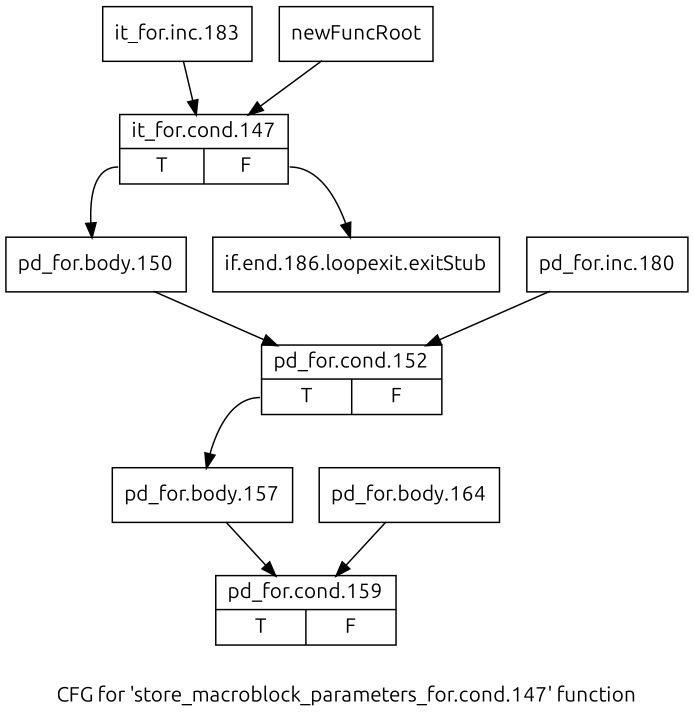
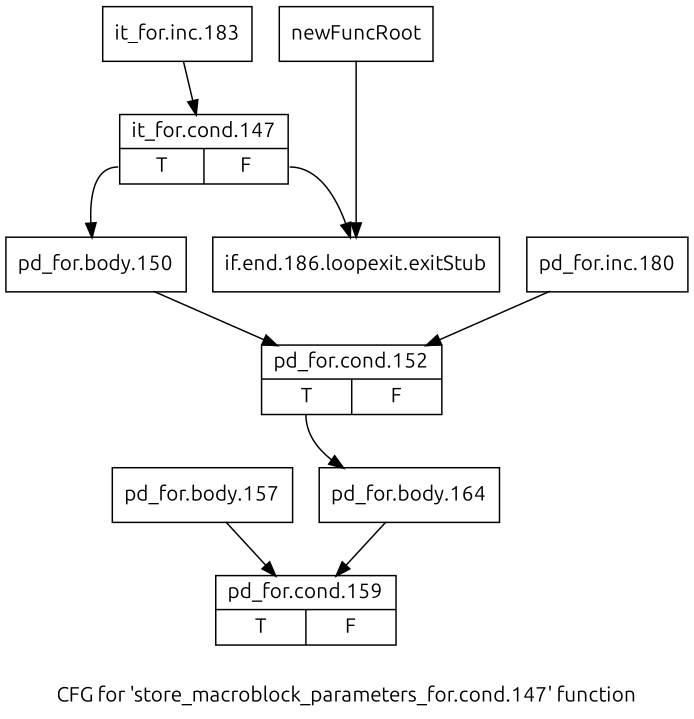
(291, 83) -> (356, 142)
(227, 417) -> (313, 440)
